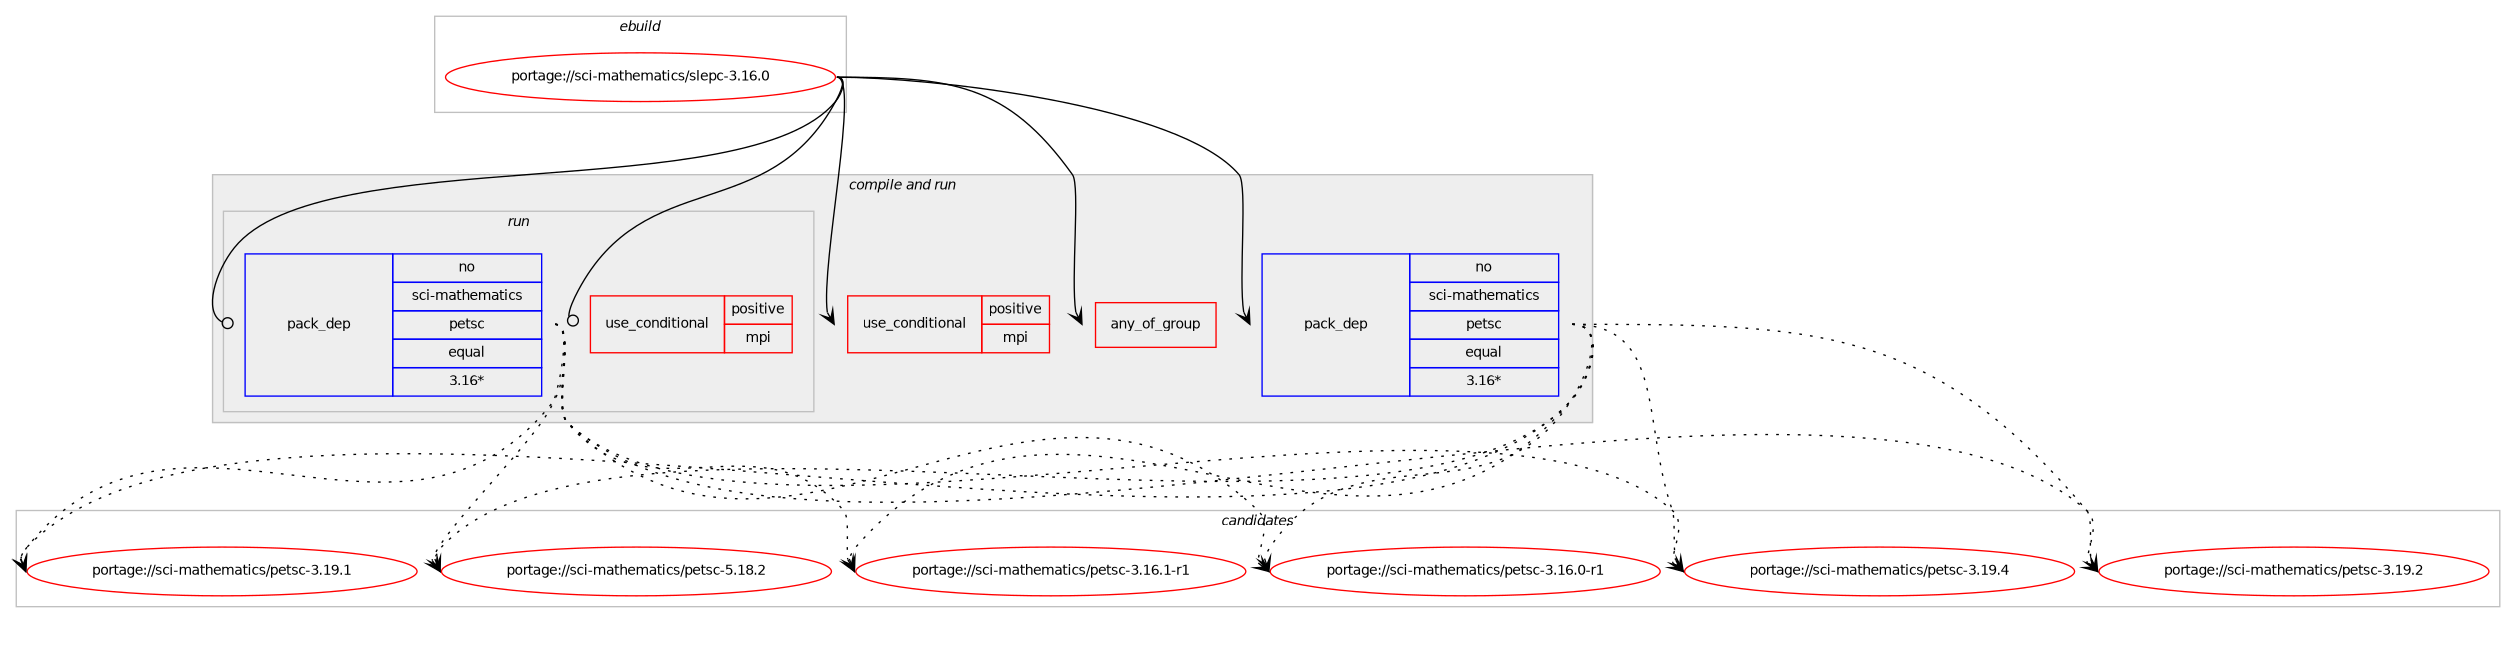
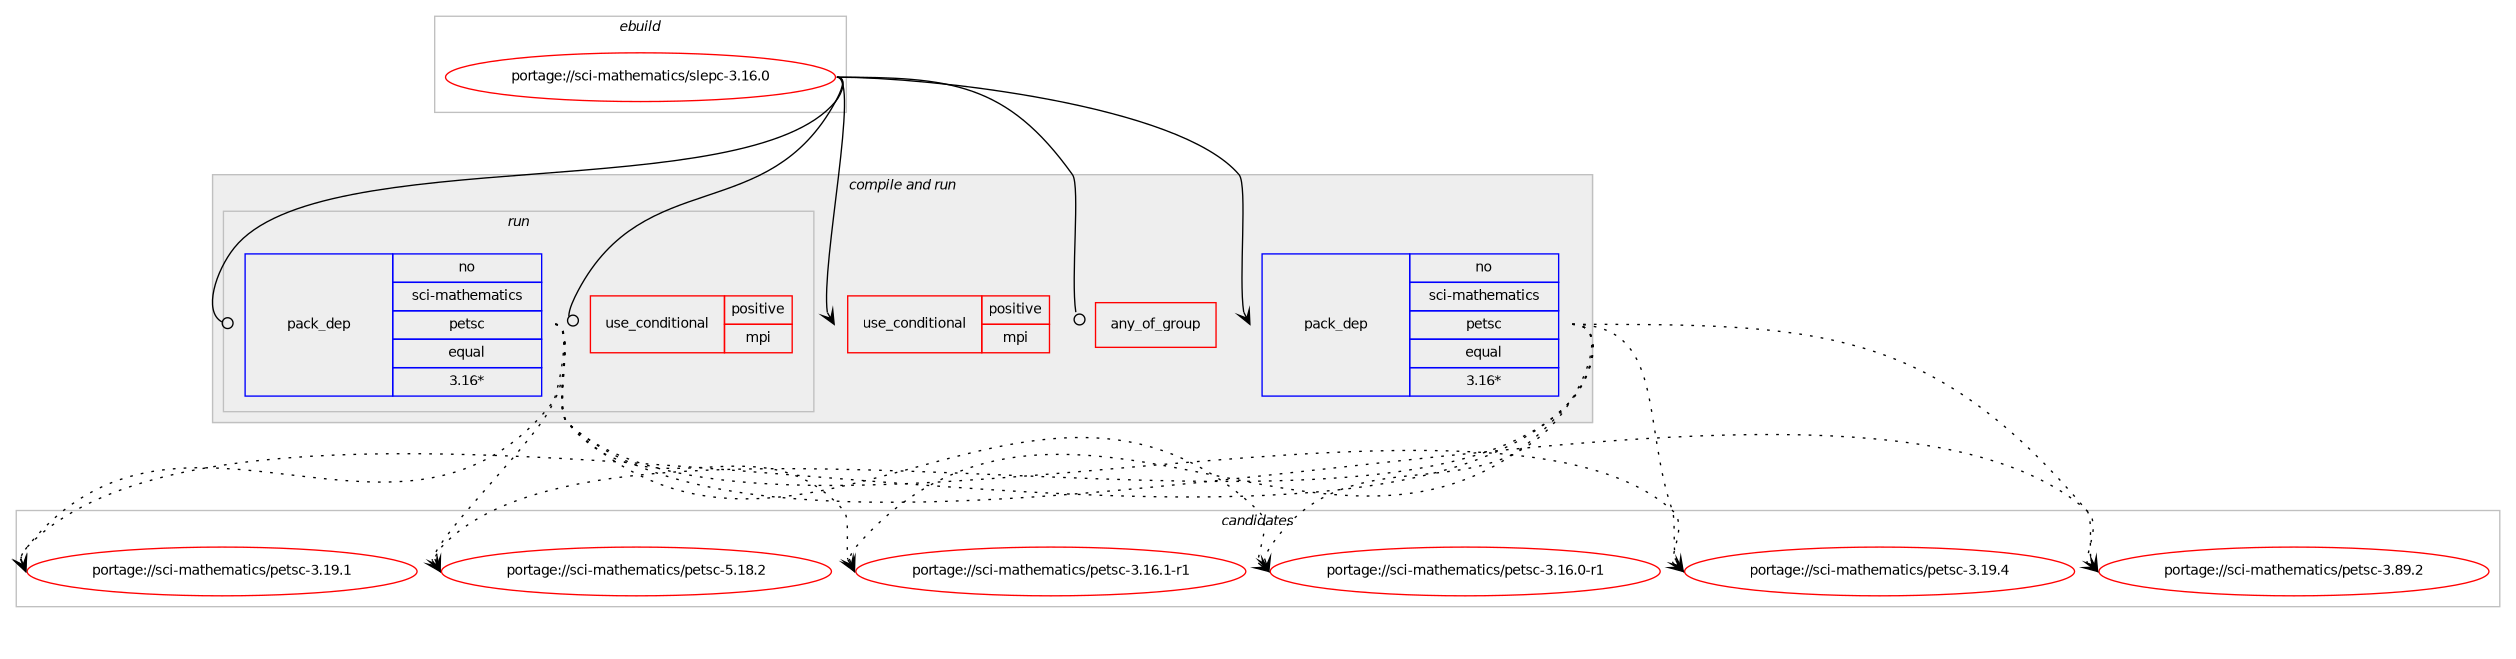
(1029, 126) -> (1029, 126)
(2294, 571) -> (2294, 571)
